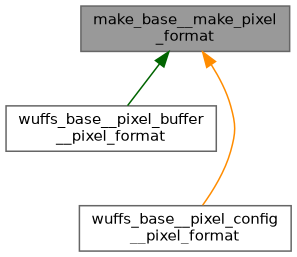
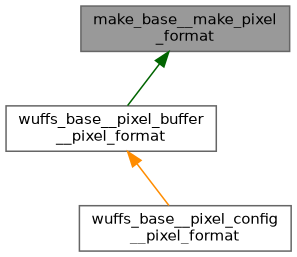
(234, 136) -> (153, 185)
